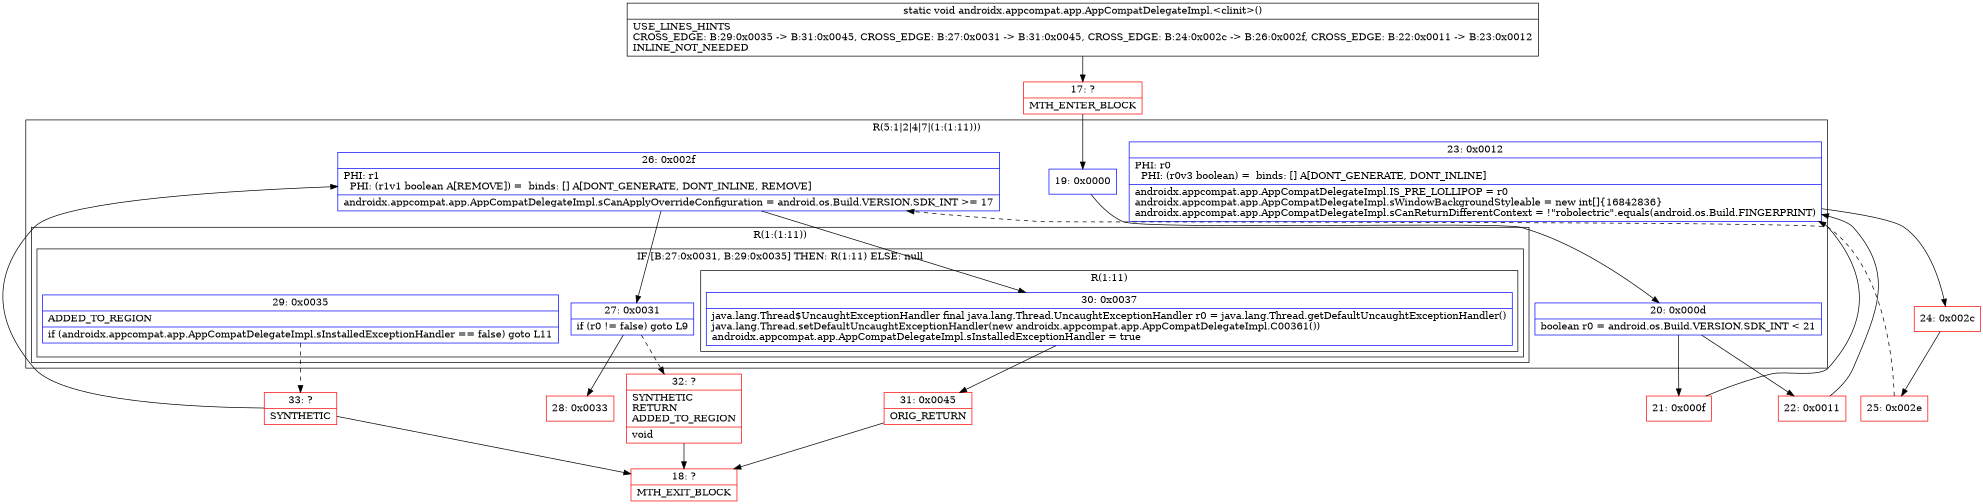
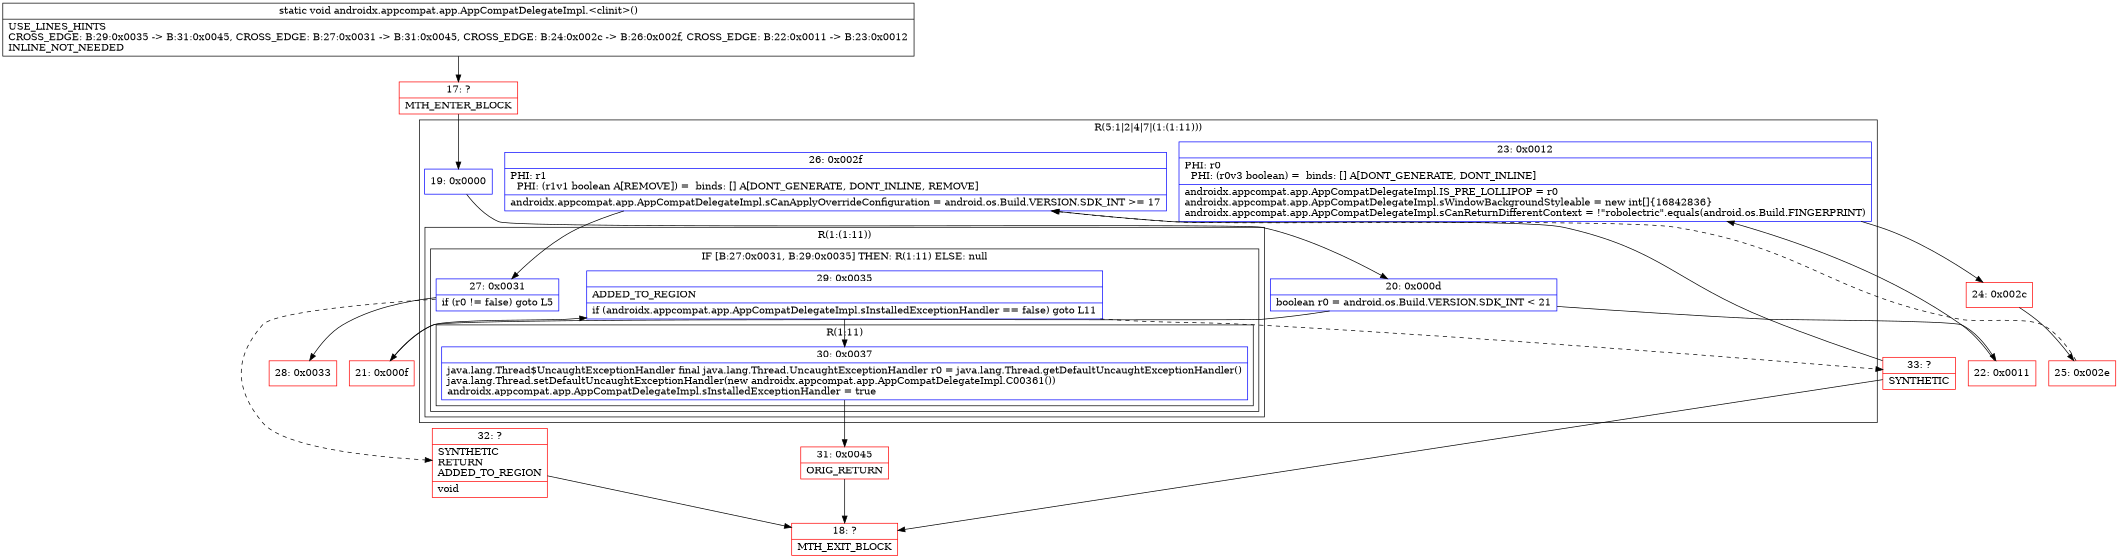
(903, 255) -> (845, 329)
(632, 327) -> (497, 303)
(1839, 355) -> (478, 321)
